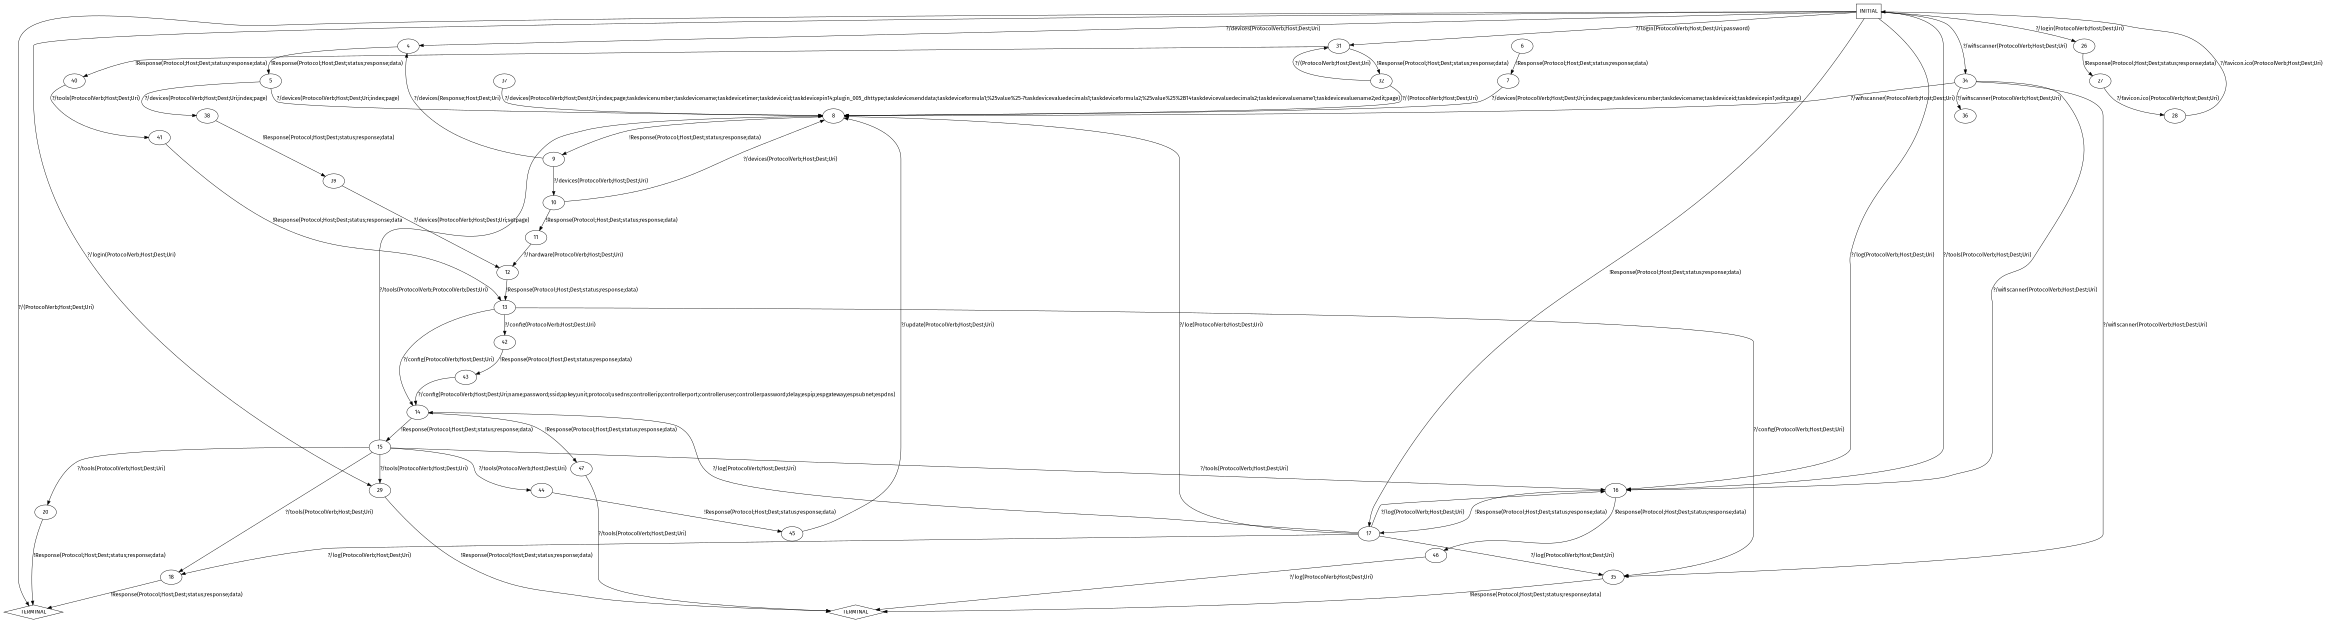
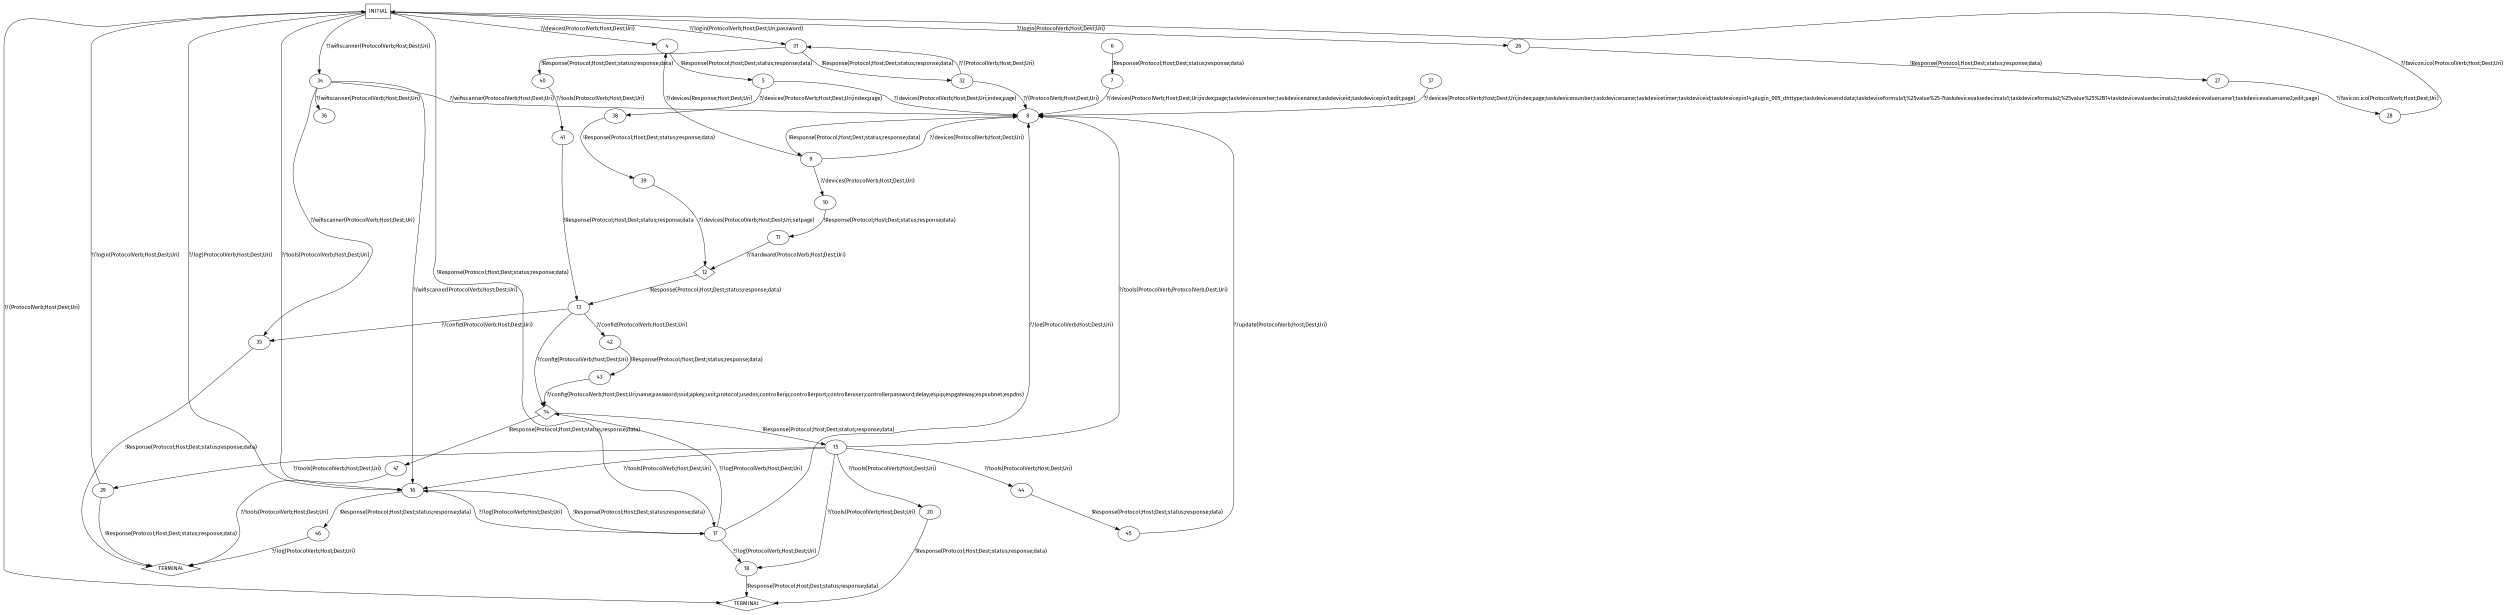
(651, 23) -> (91, 127)
(696, 173) -> (921, 144)
(508, 273) -> (704, 273)
(418, 412) -> (546, 412)
(1489, 555) -> none
